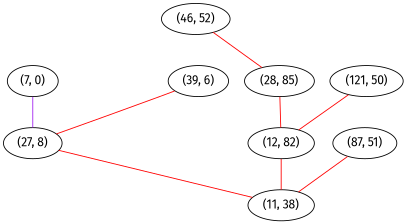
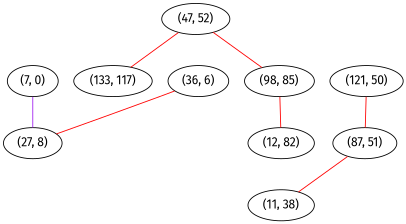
(196, 19) -> (196, 19)
none -> (113, 81)
(198, 81) -> (198, 81)
(279, 81) -> (279, 81)
(324, 112) -> (366, 112)
(155, 174) -> none
(281, 174) -> none
